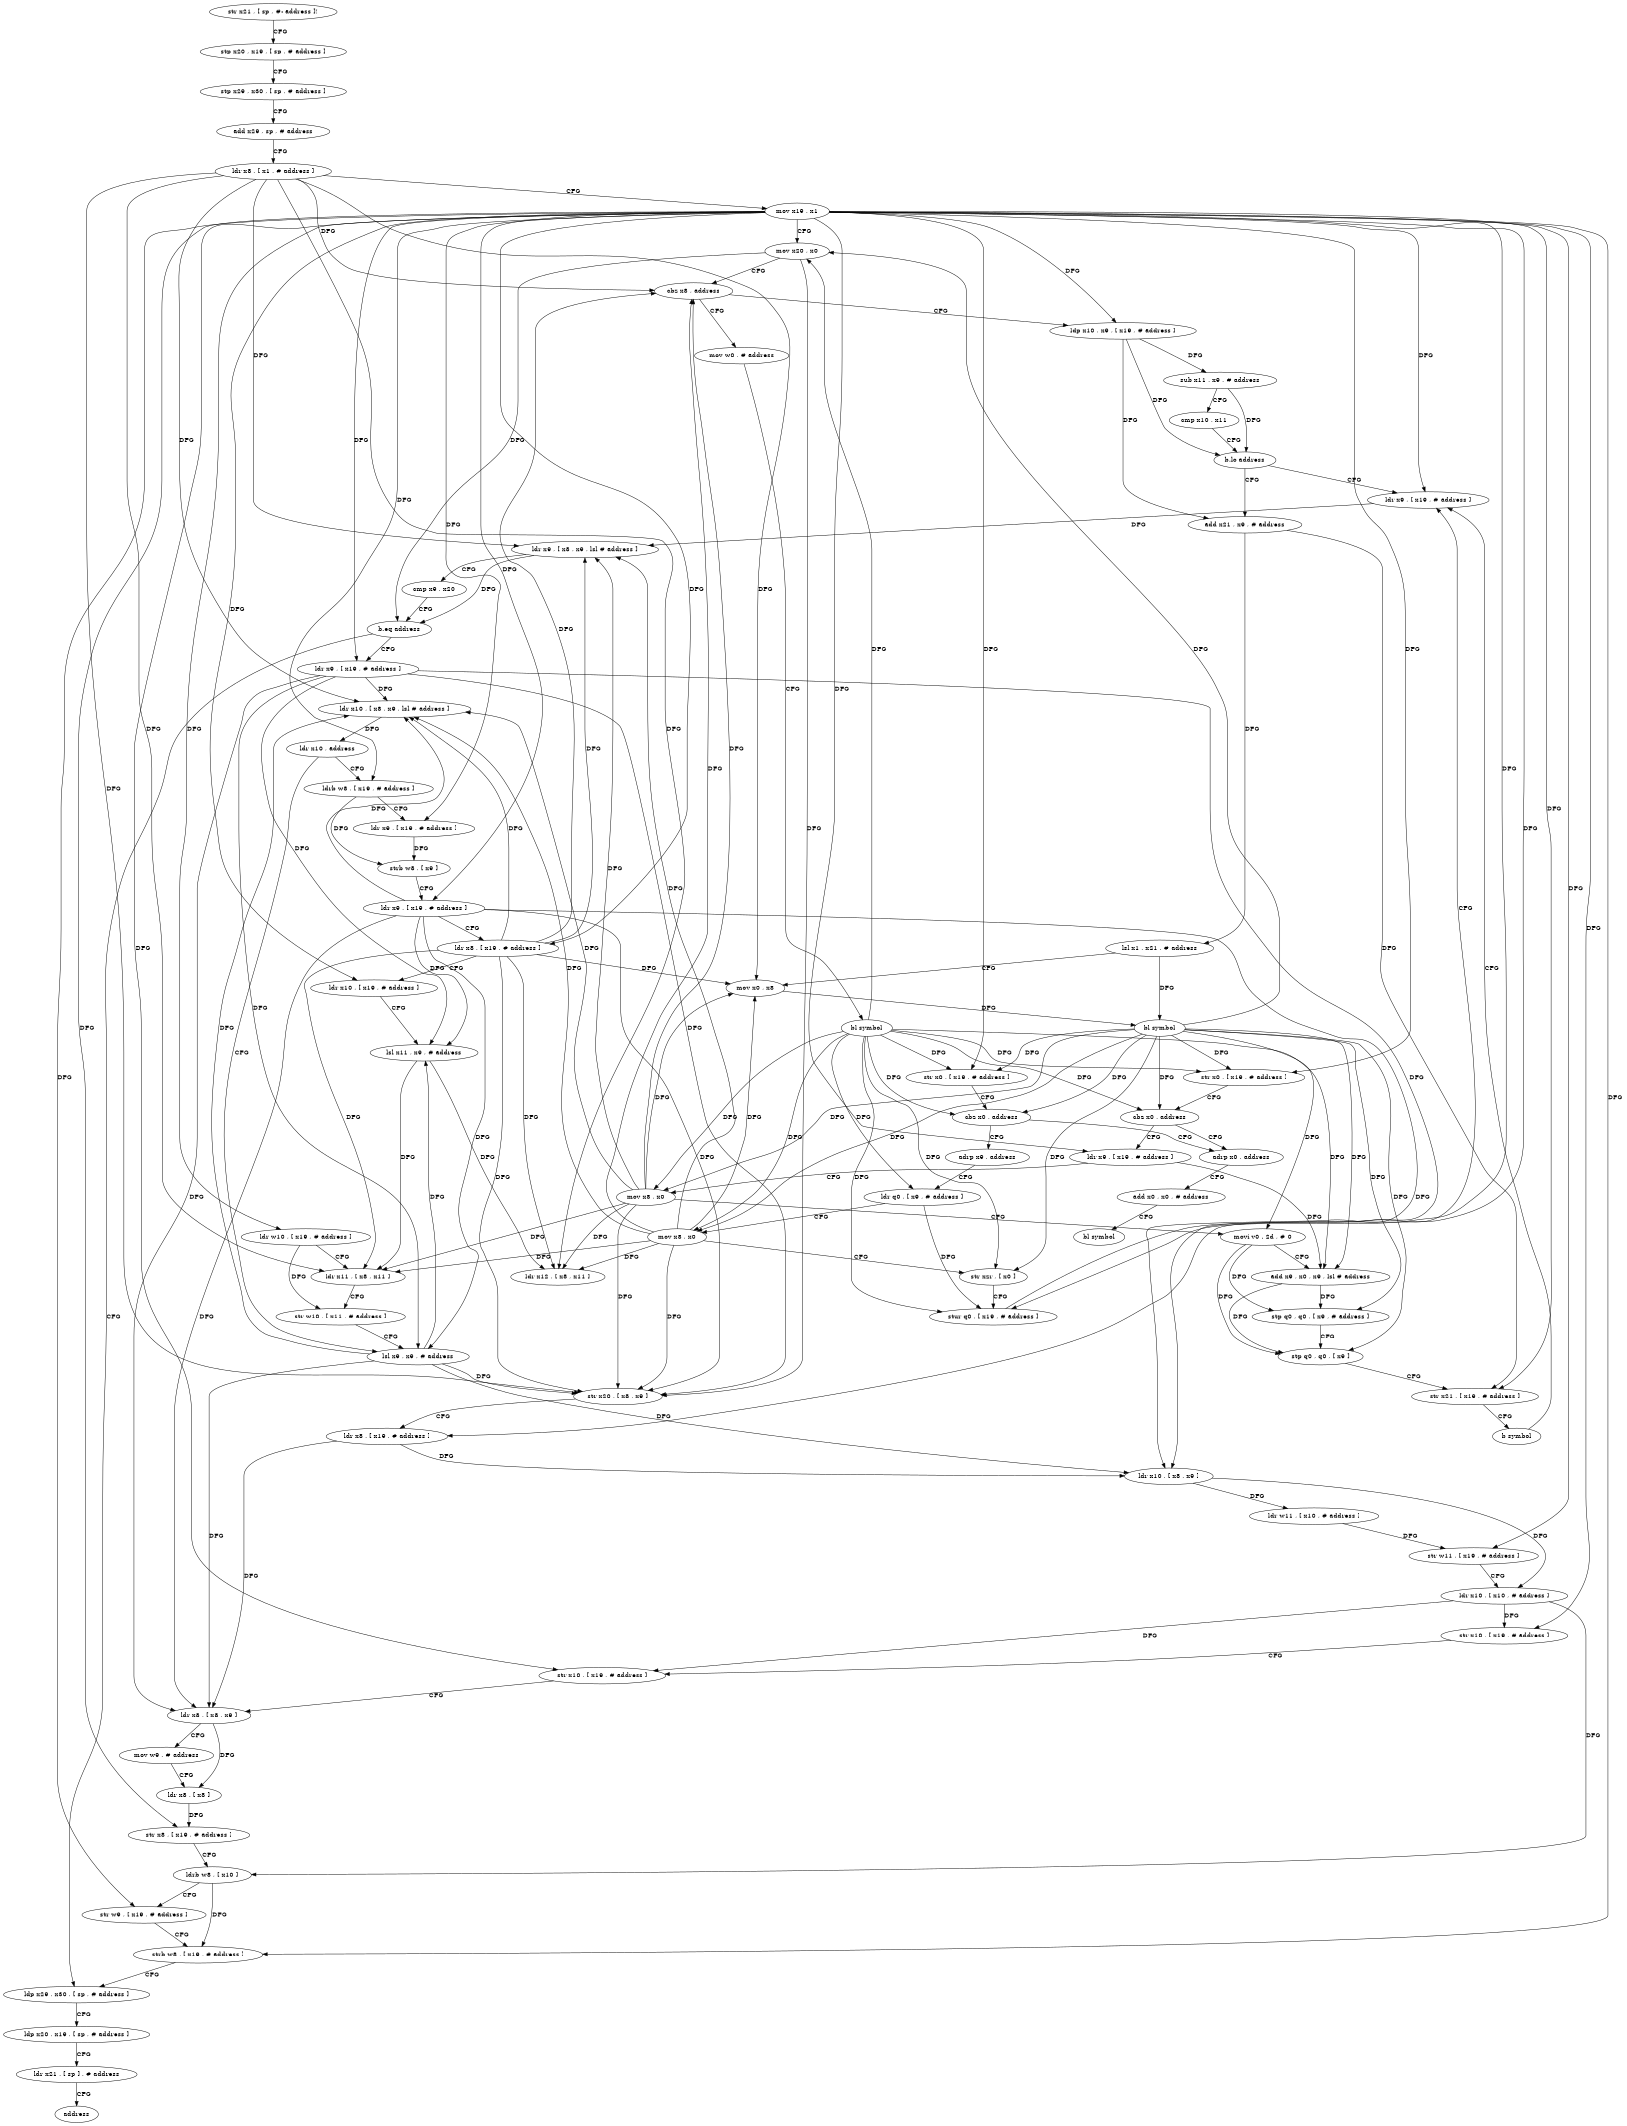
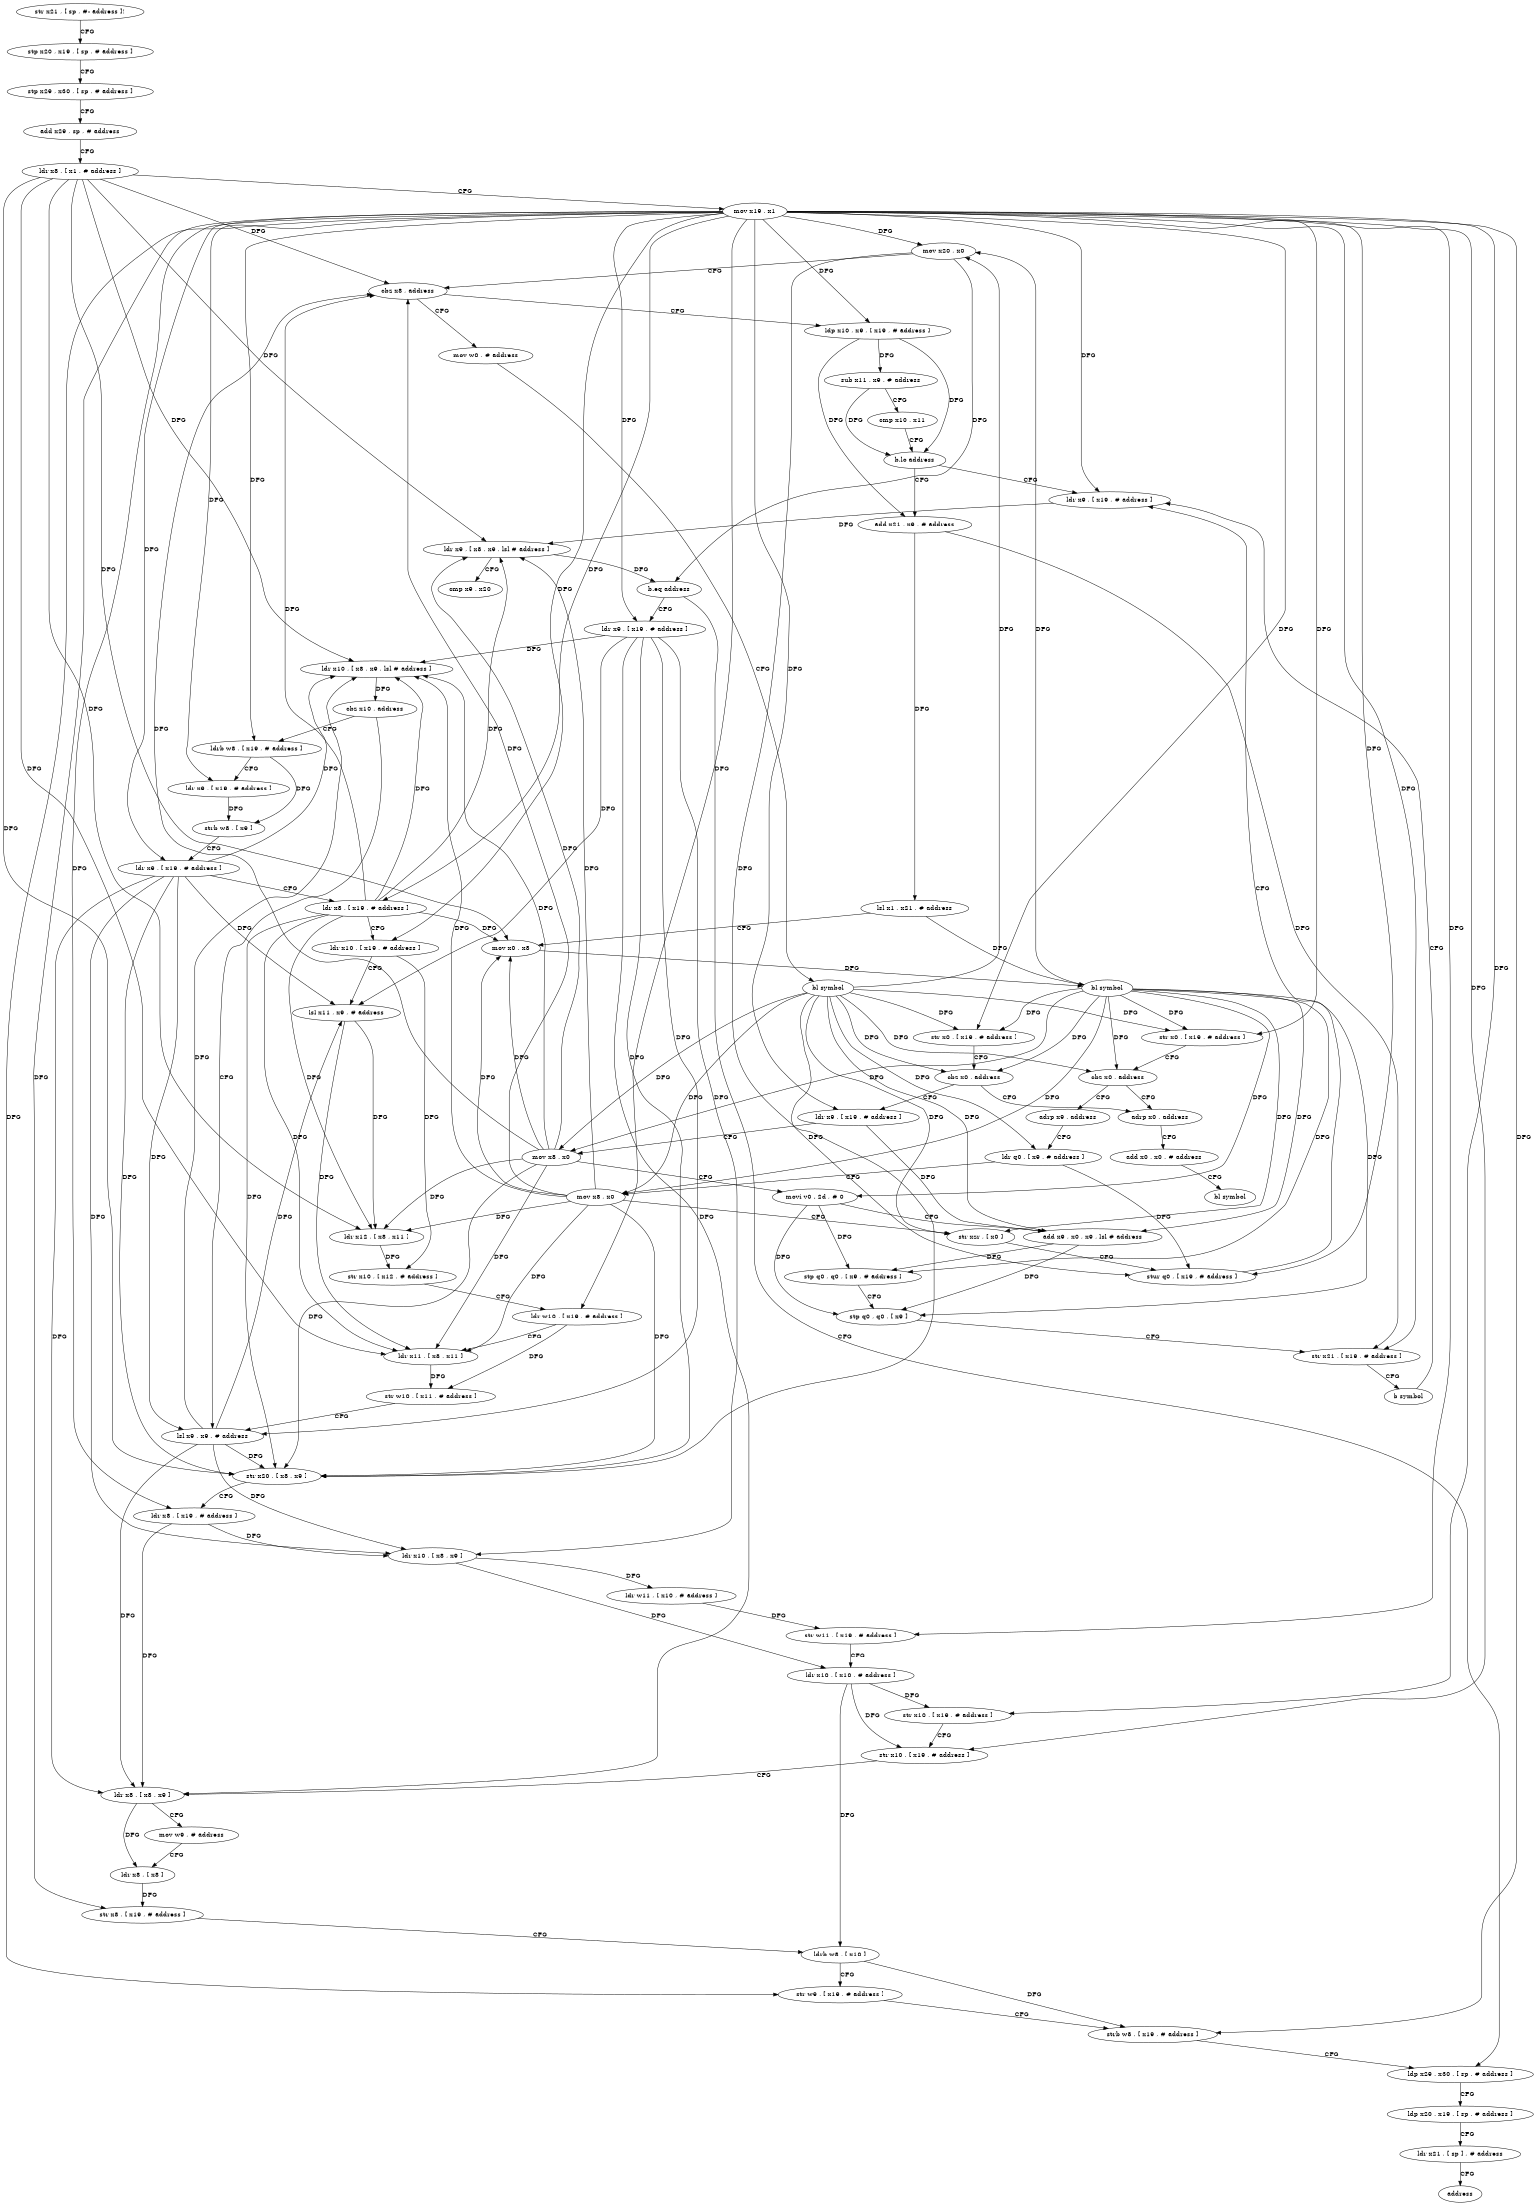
(804, 231) -> (886, 231)
(418, 608) -> none
(327, 749) -> (375, 709)
none -> (393, 1277)
(358, 1297) -> (438, 1377)
